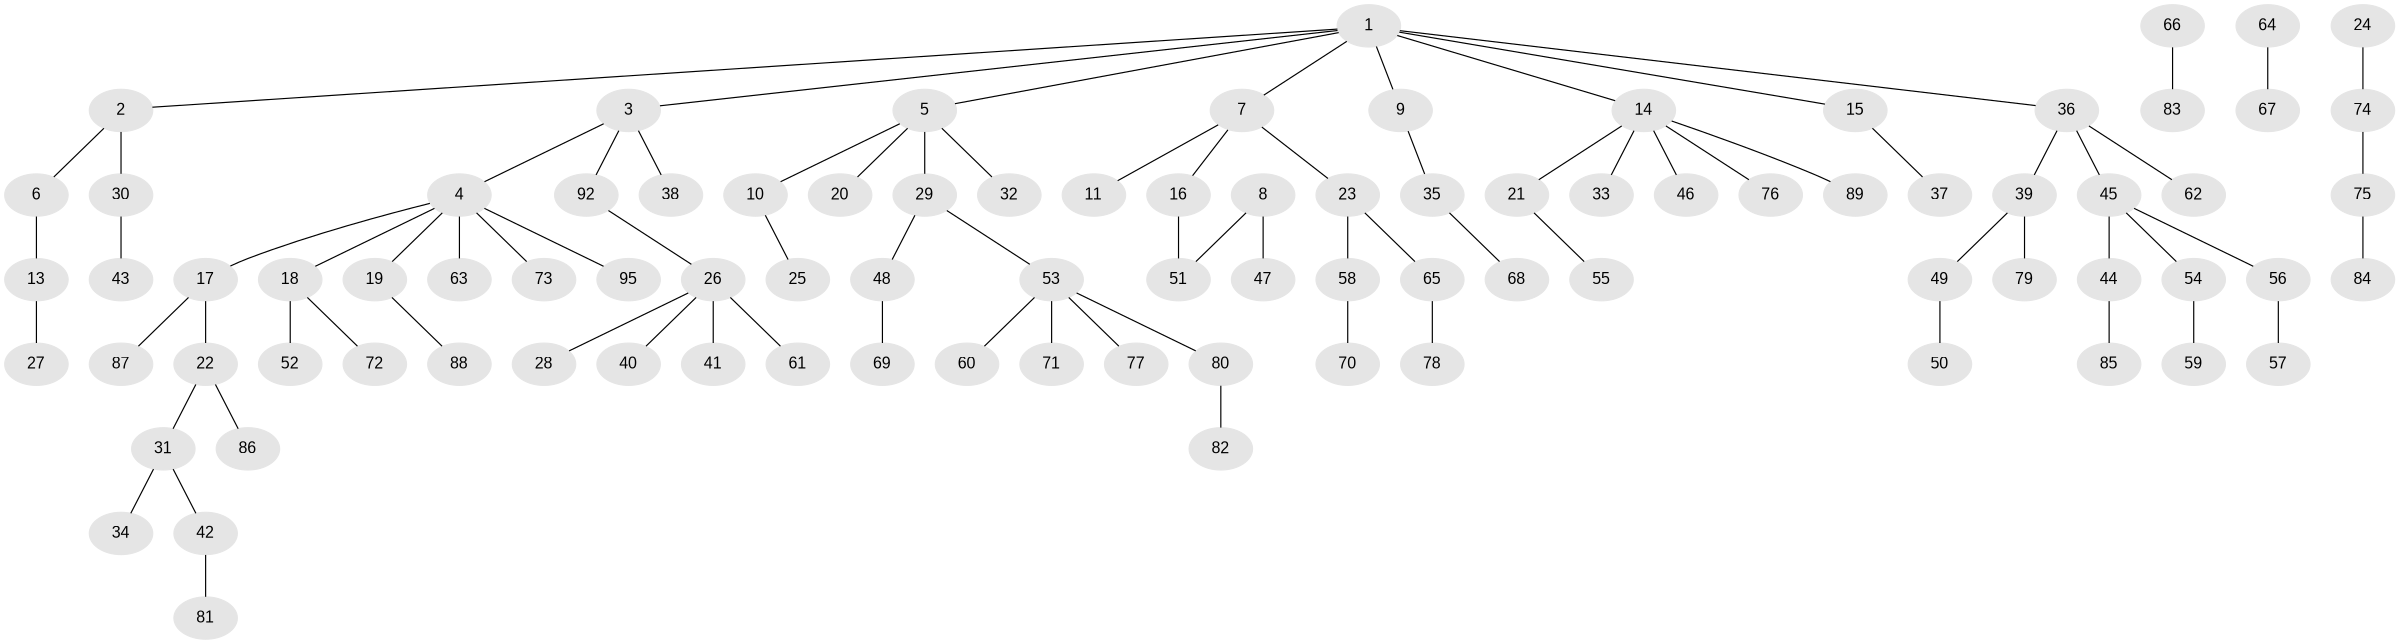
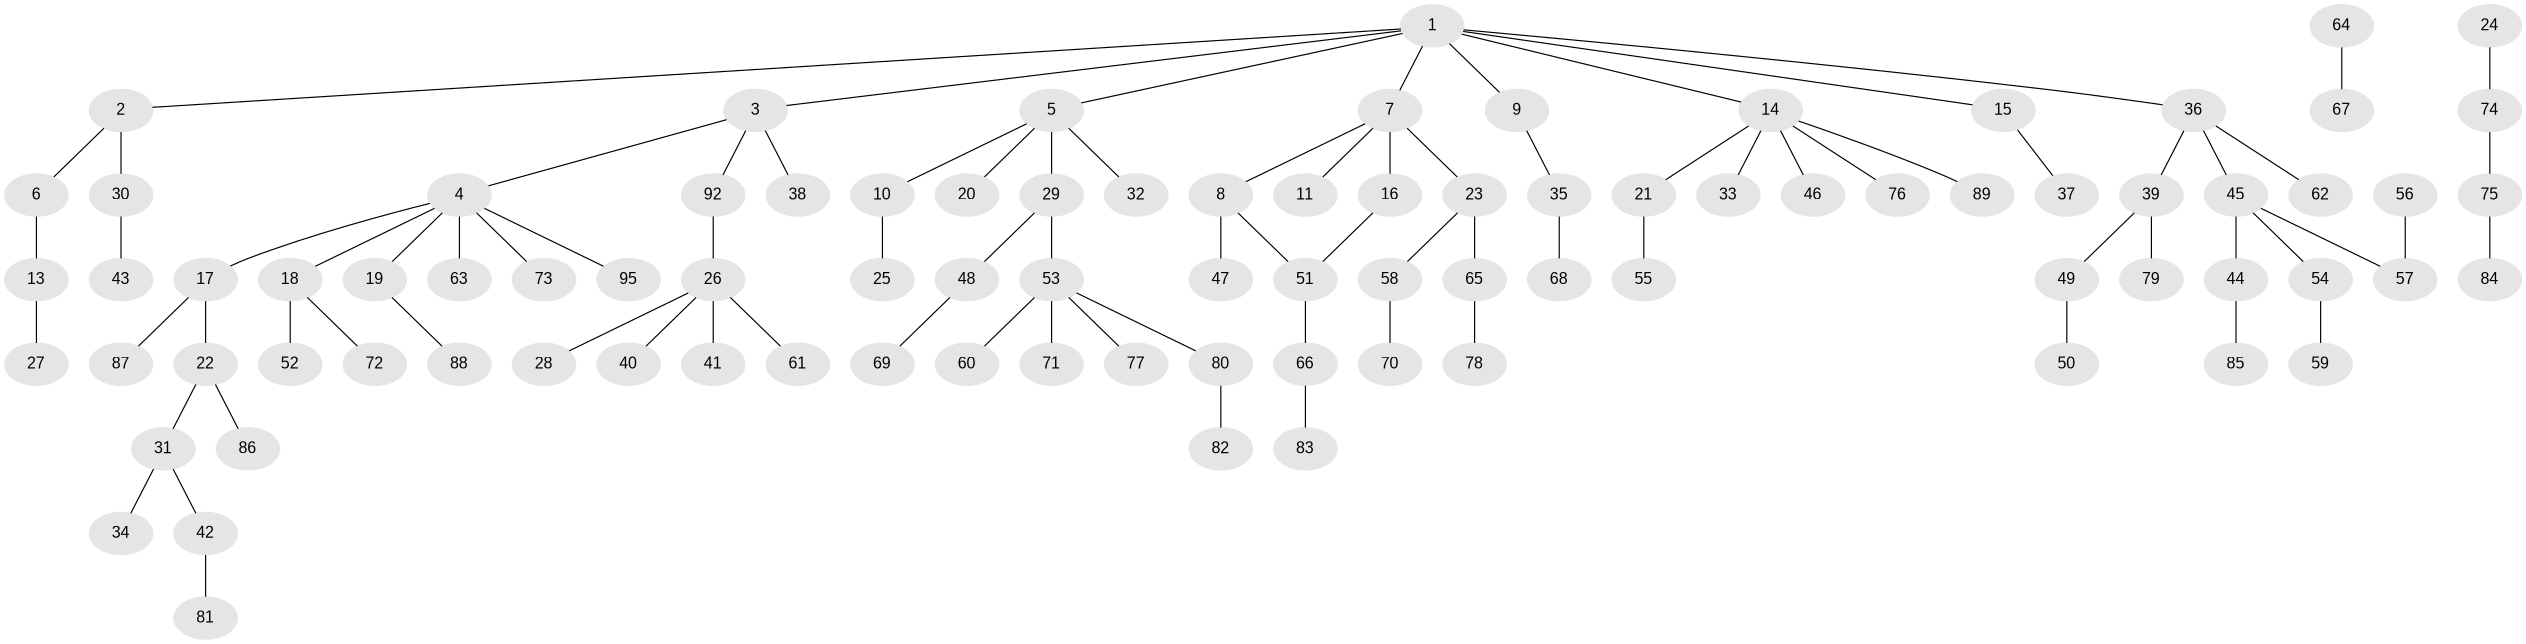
none -> (1305, 153)
(2194, 237) -> (2321, 237)
none -> (1305, 322)
